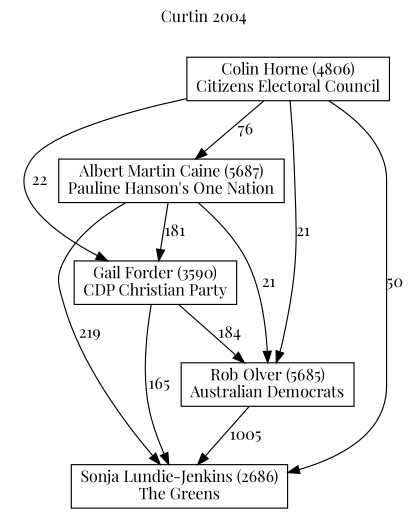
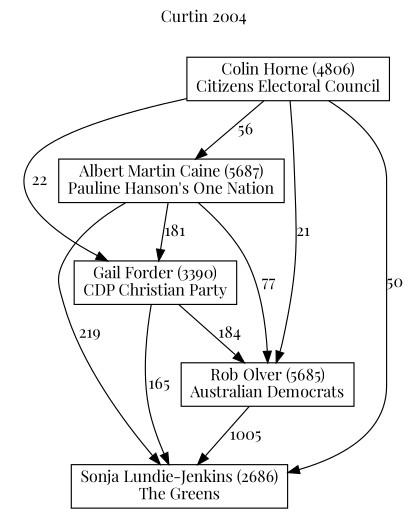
(246, 130) -> (246, 130)
(155, 283) -> (155, 283)
(269, 283) -> (269, 283)
